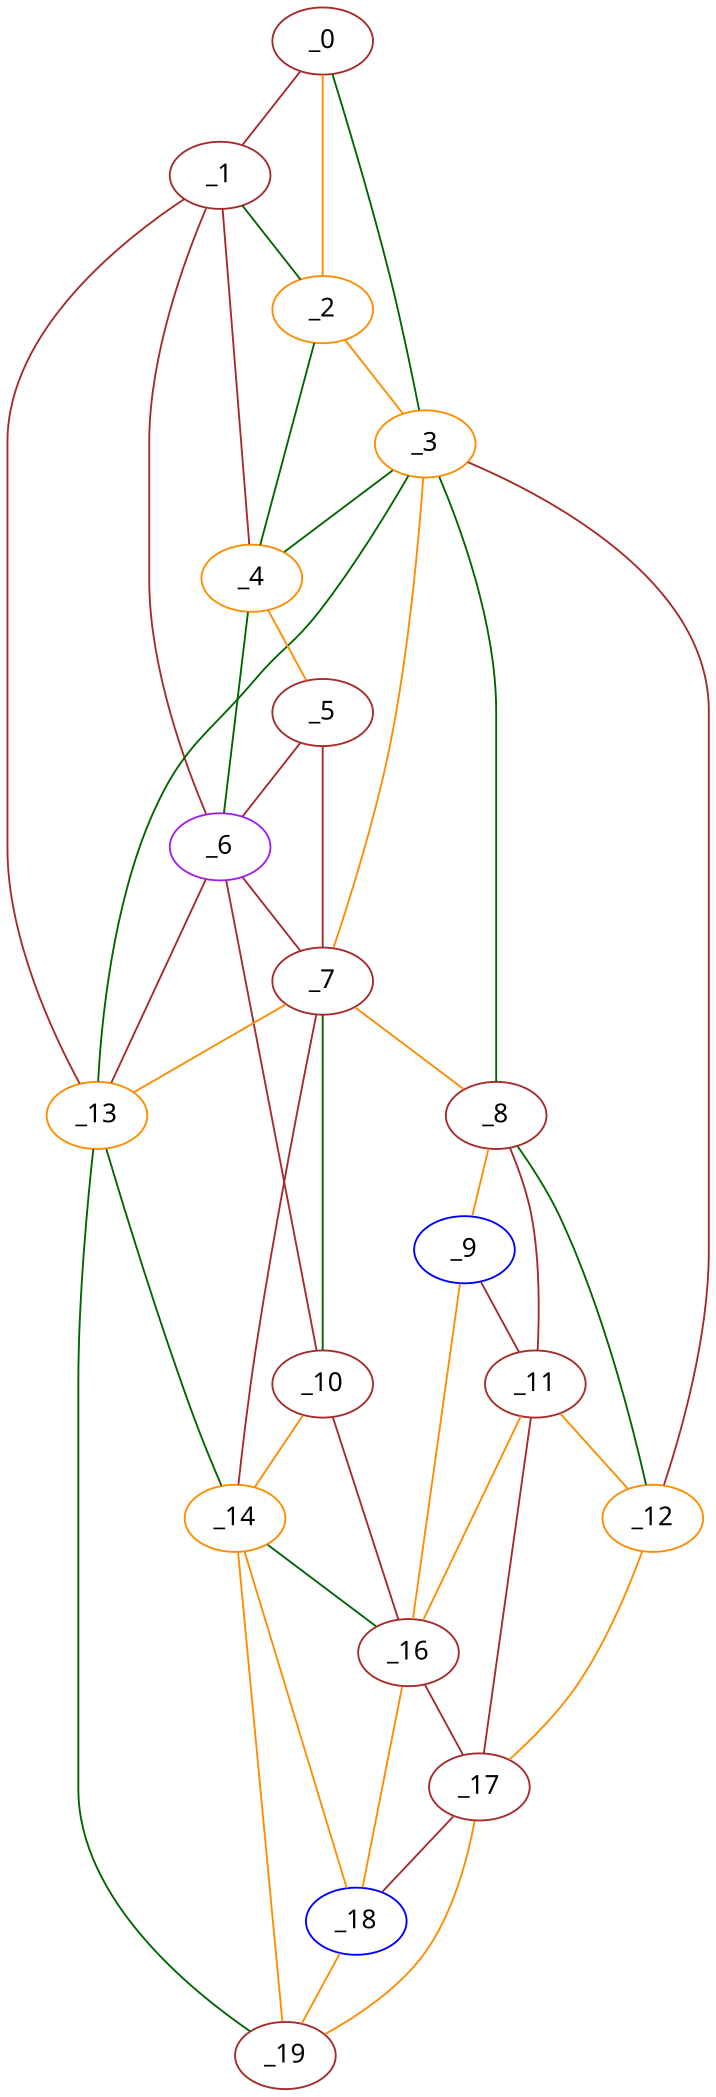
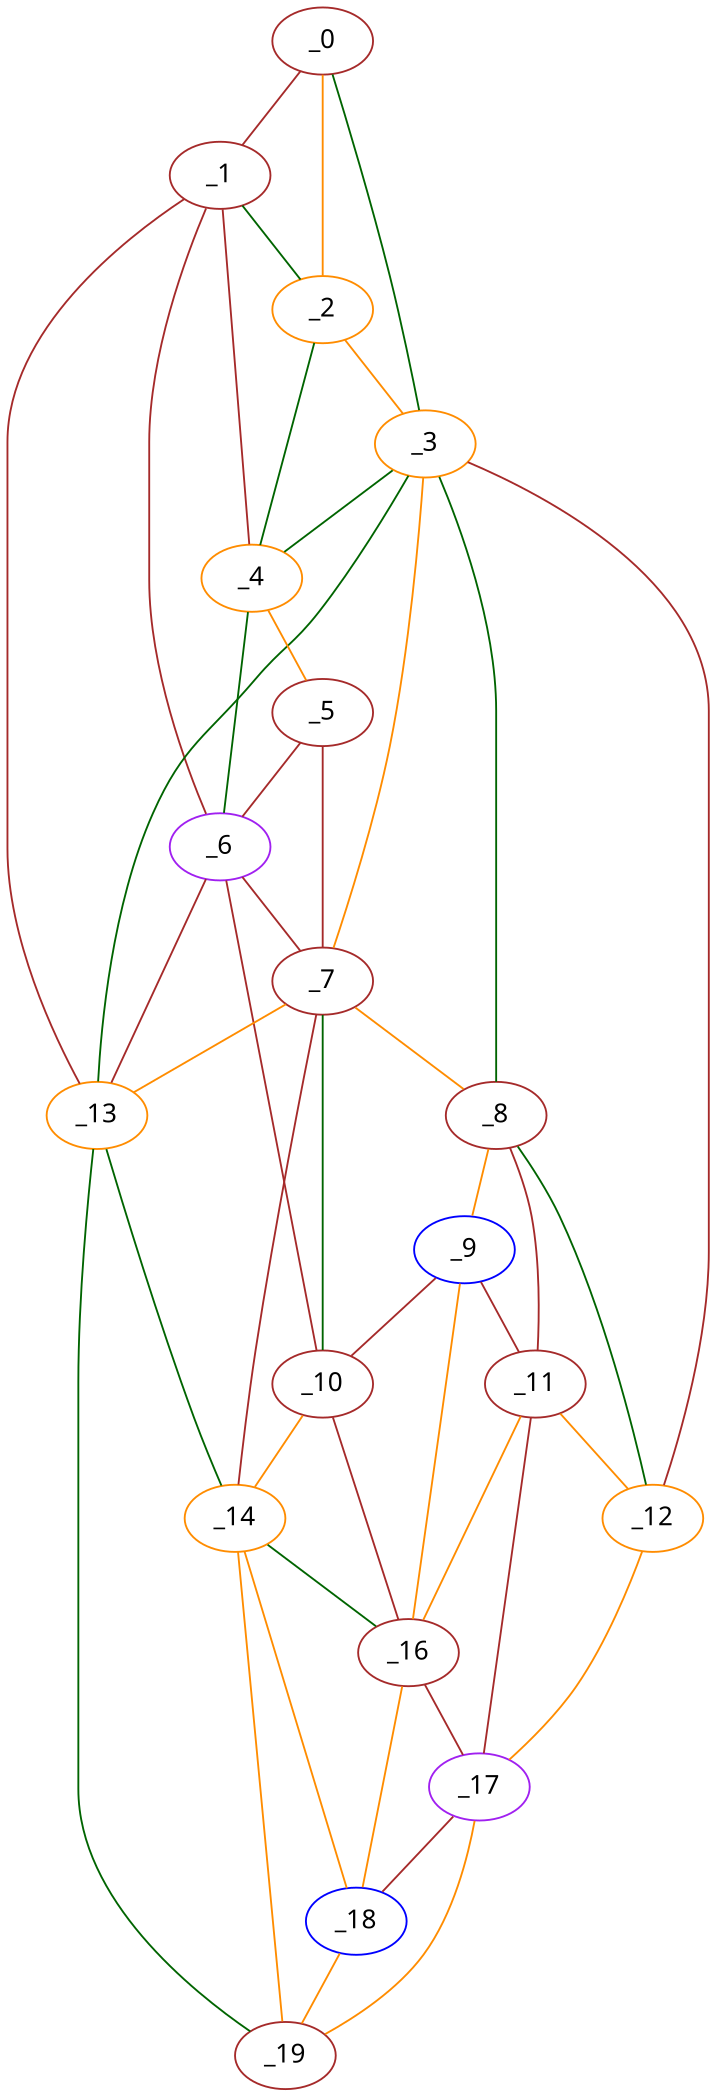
none -> (394, 1317)
(479, 1787) -> (479, 1787)
